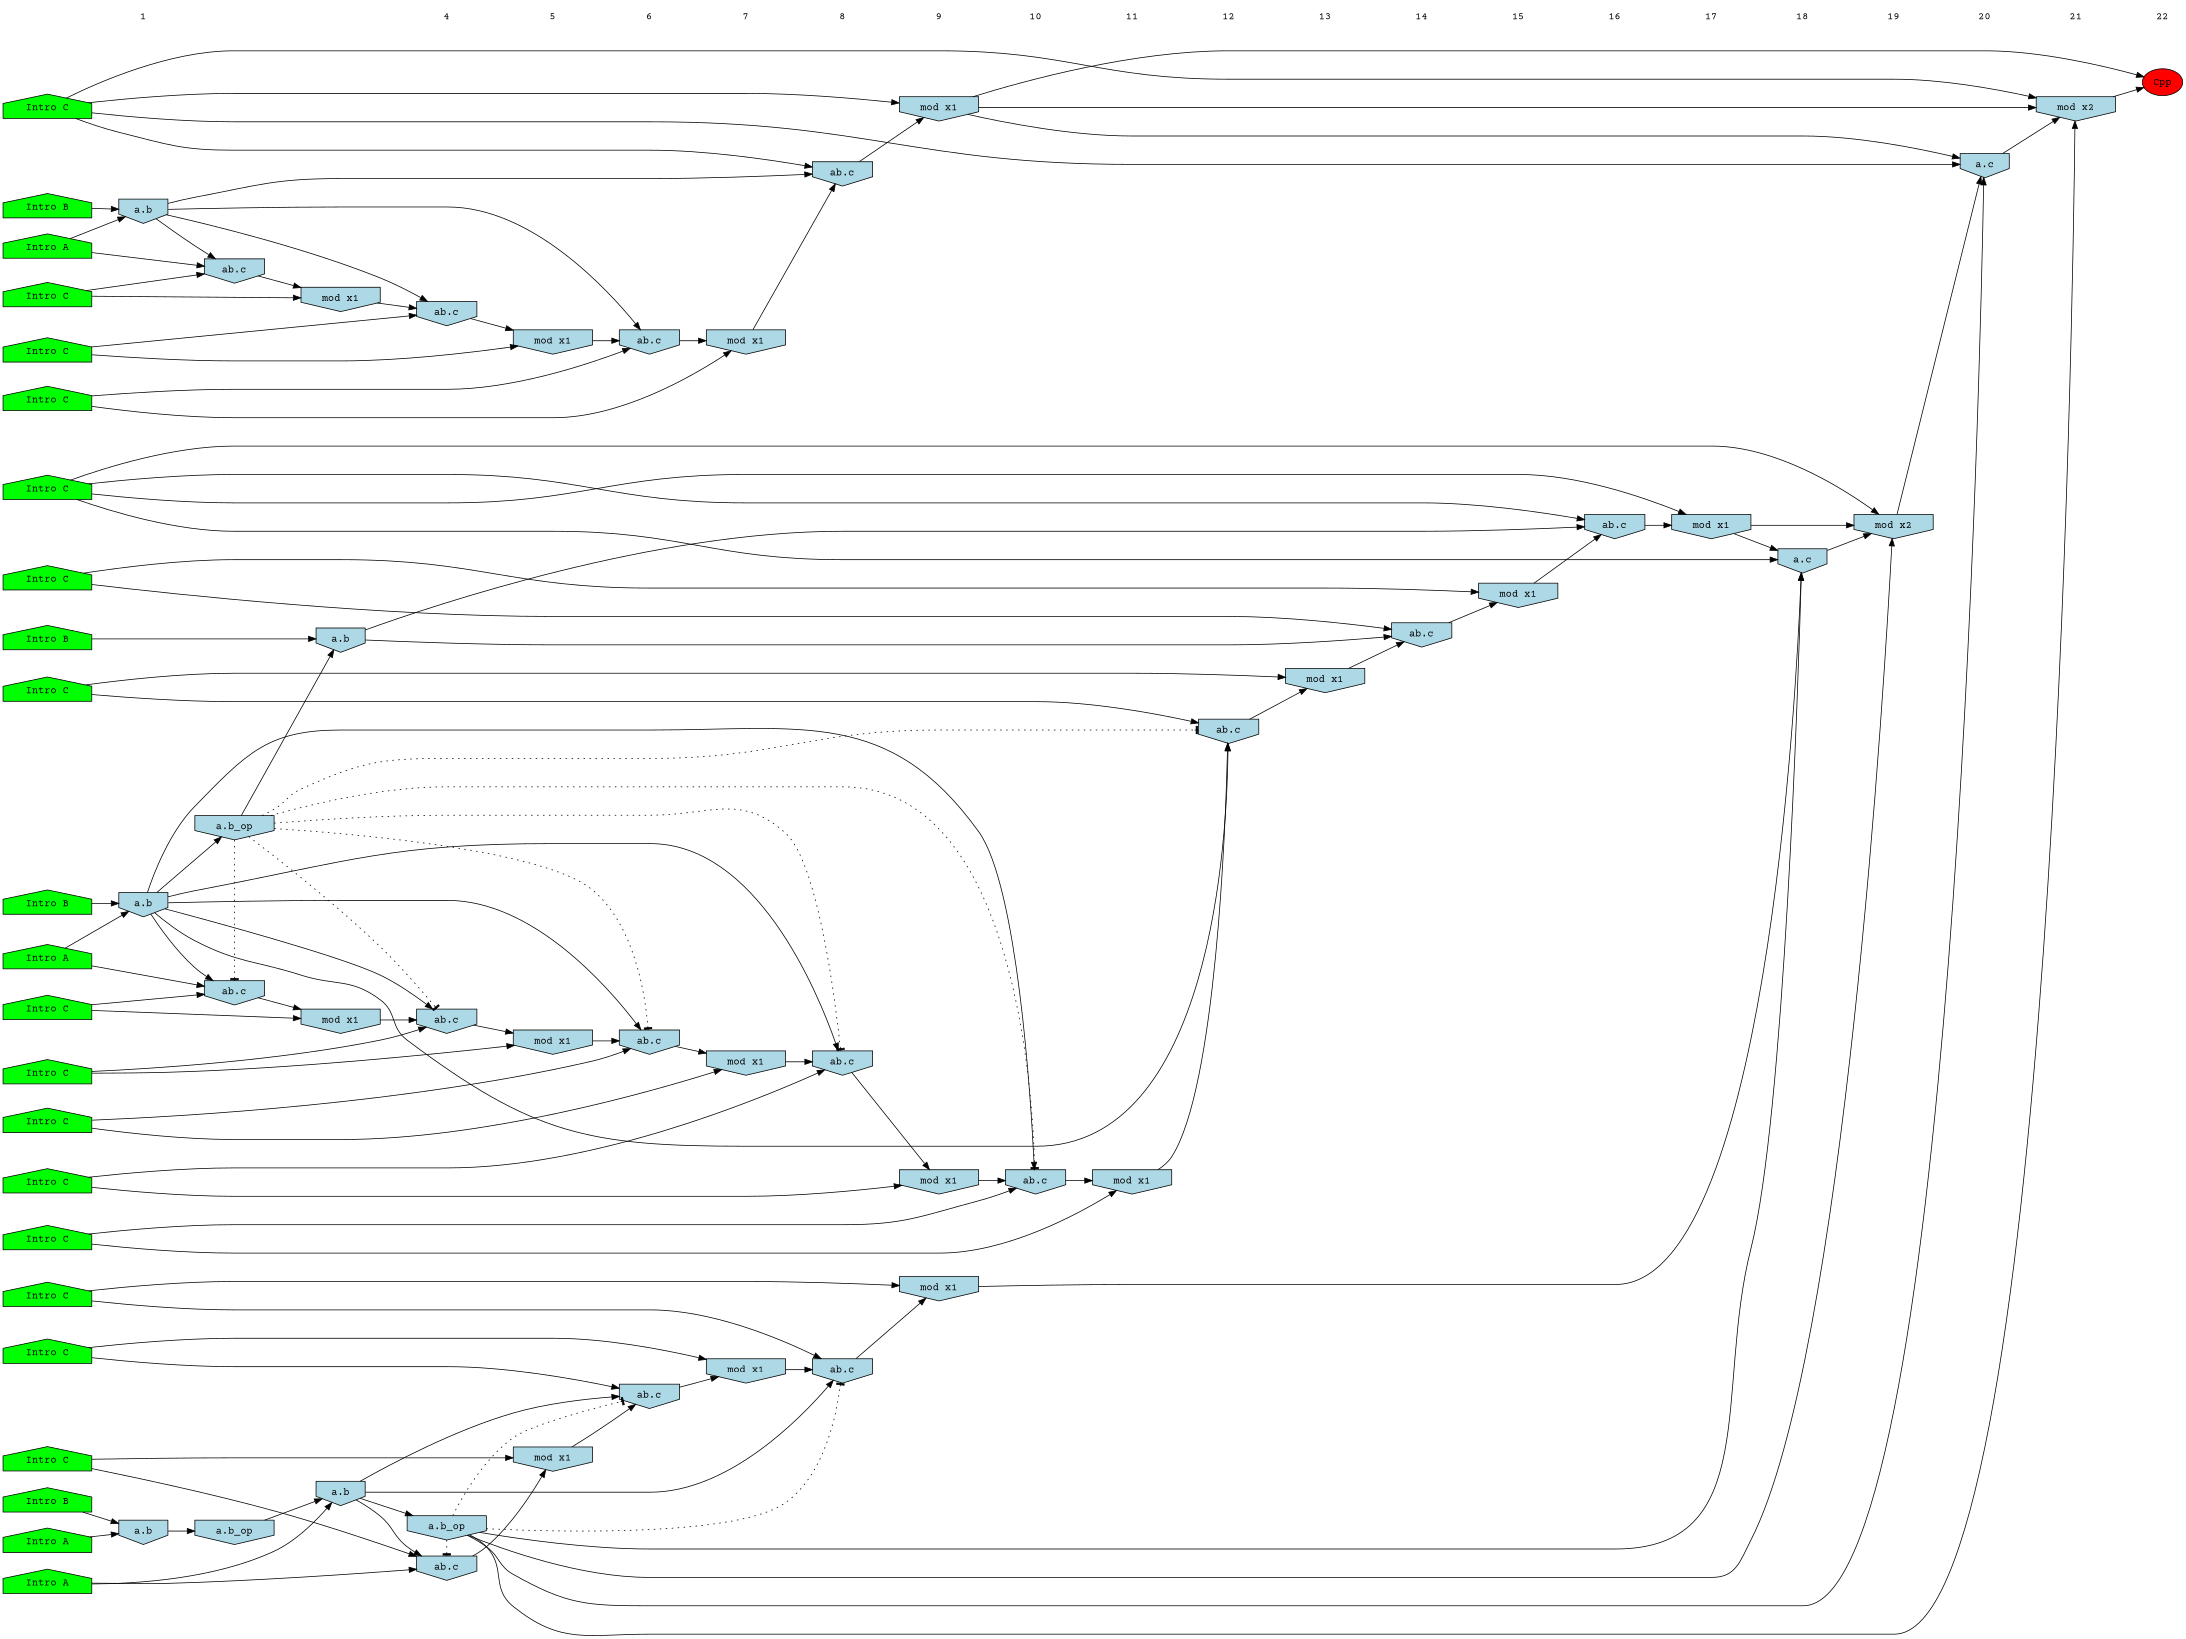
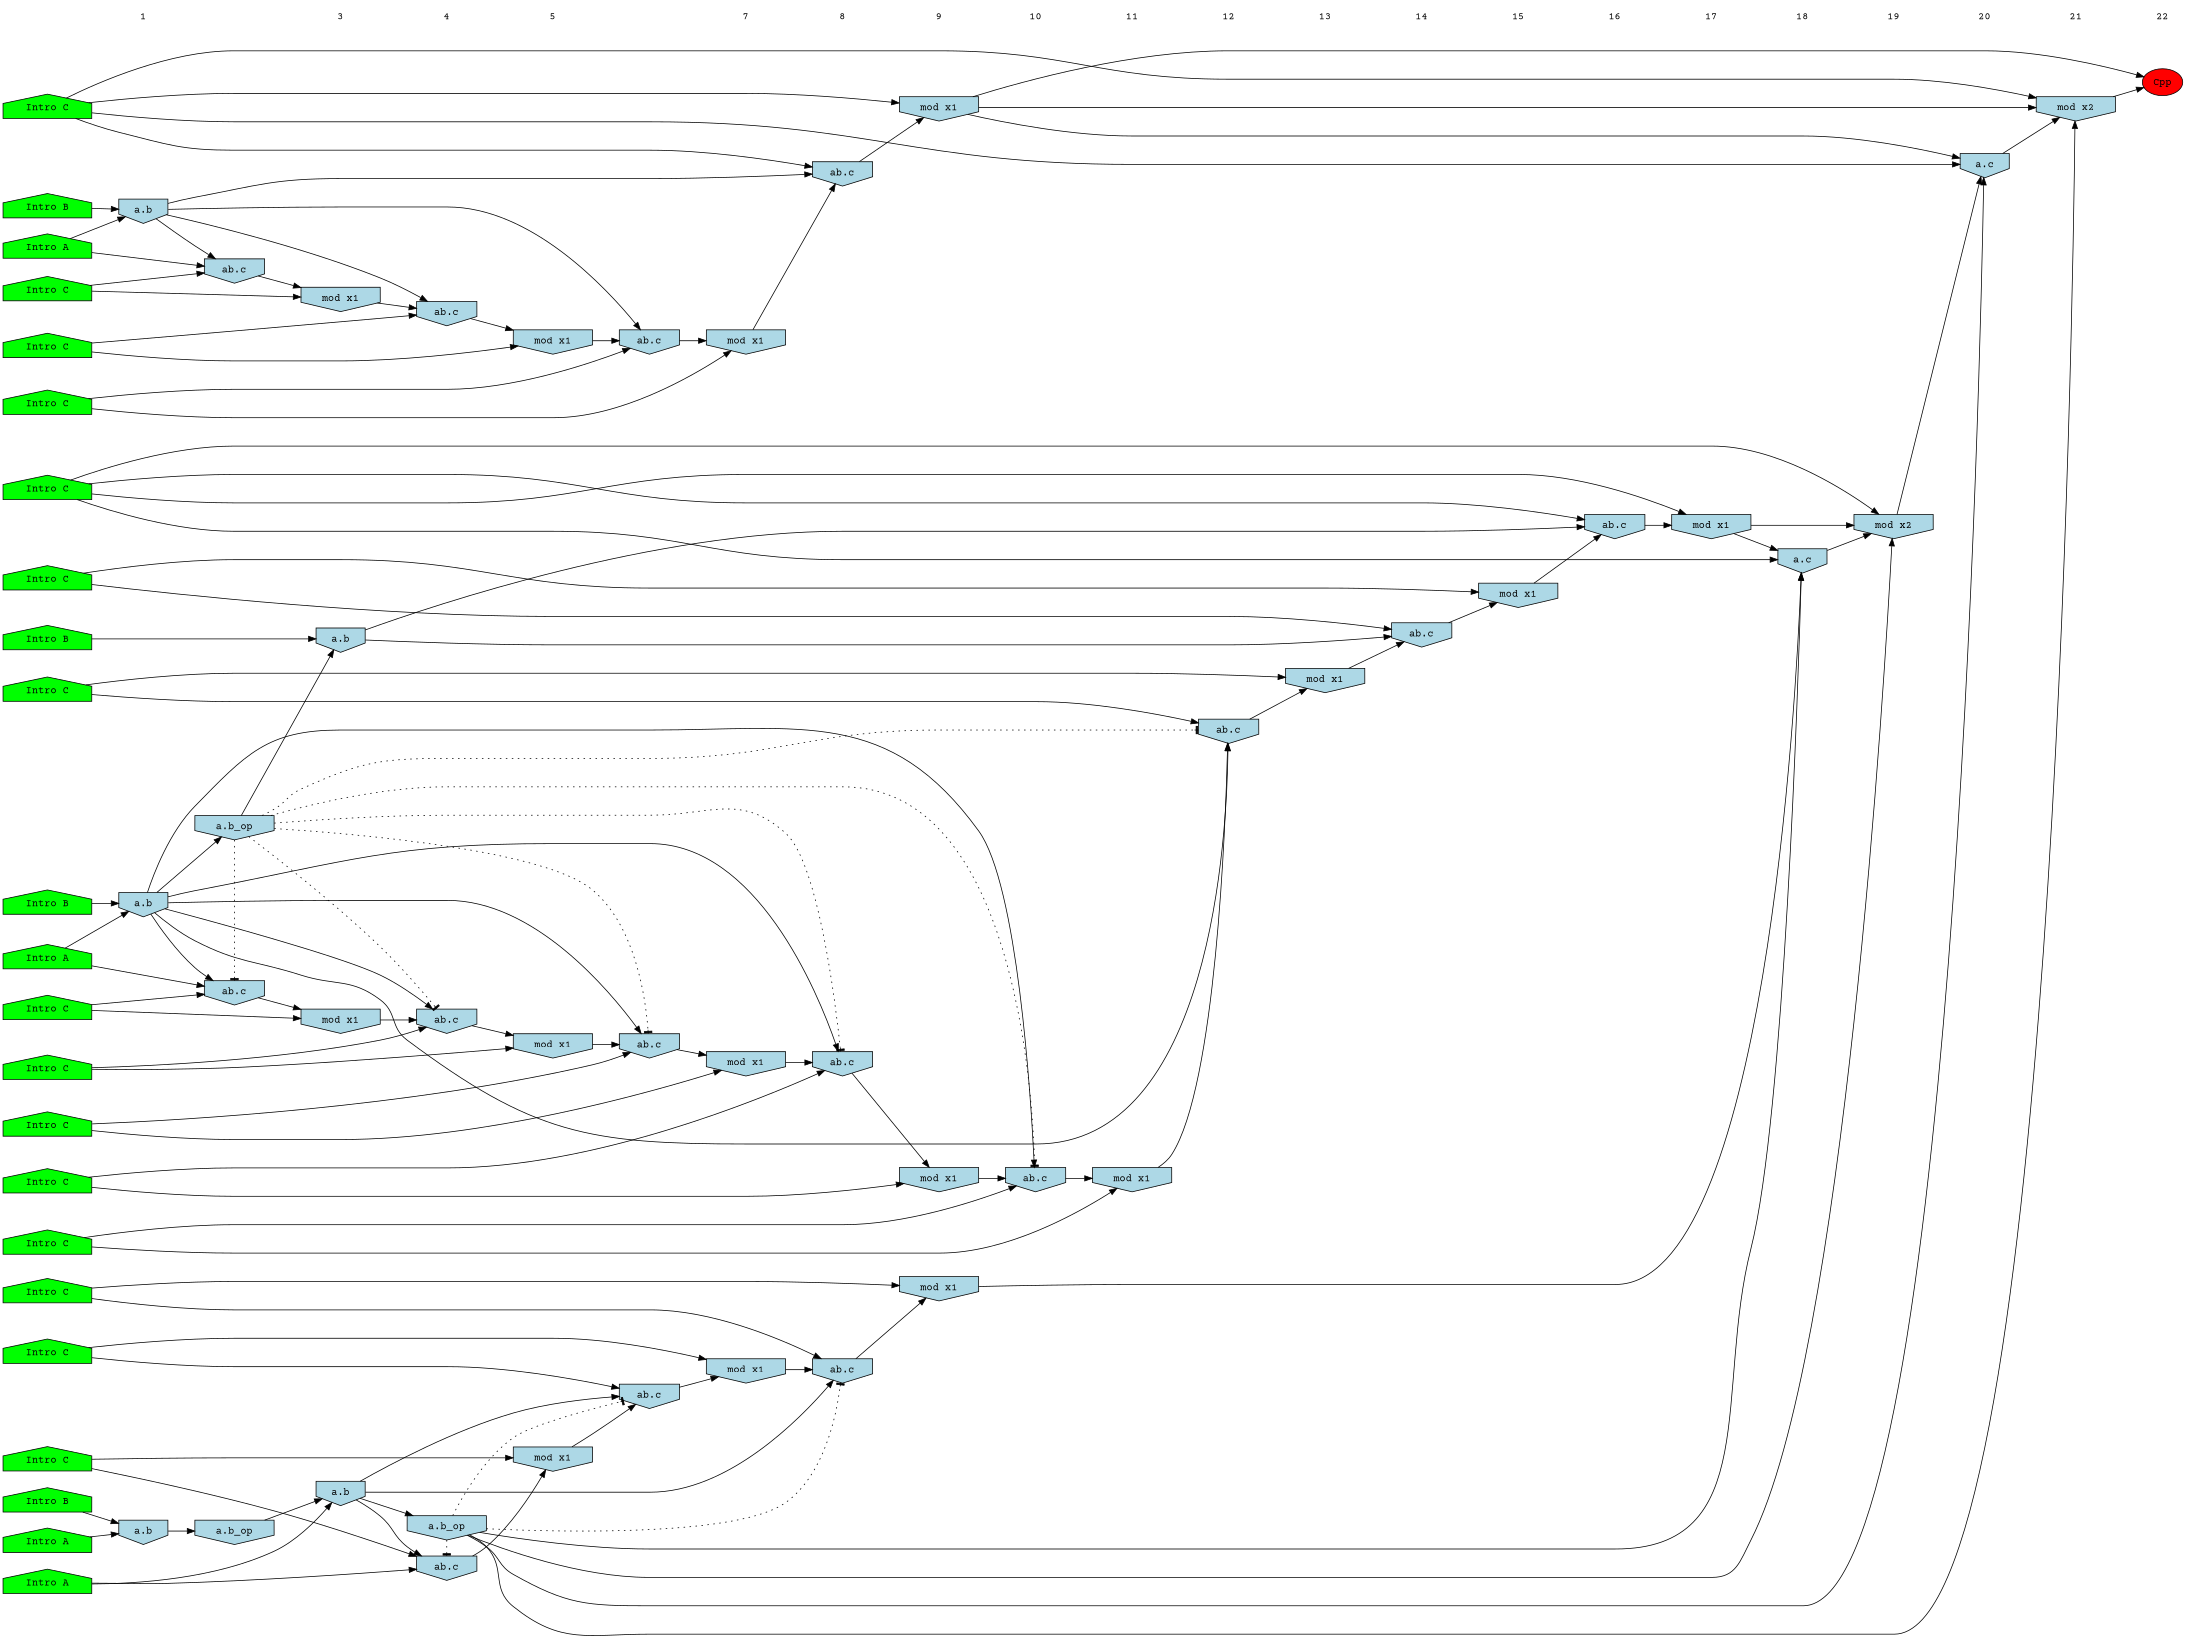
none -> (341, 16)
(649, 16) -> none
